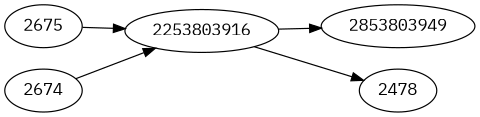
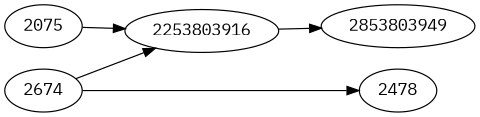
(43, 26) -> (43, 26)
(303, 62) -> (215, 91)
